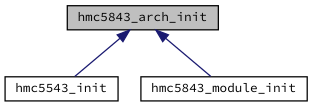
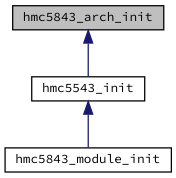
(188, 57) -> (88, 131)
